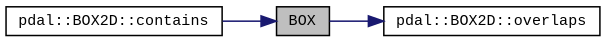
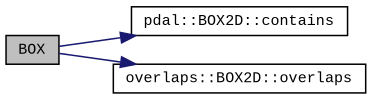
(242, 21) -> (90, 42)
(492, 21) -> (240, 79)
